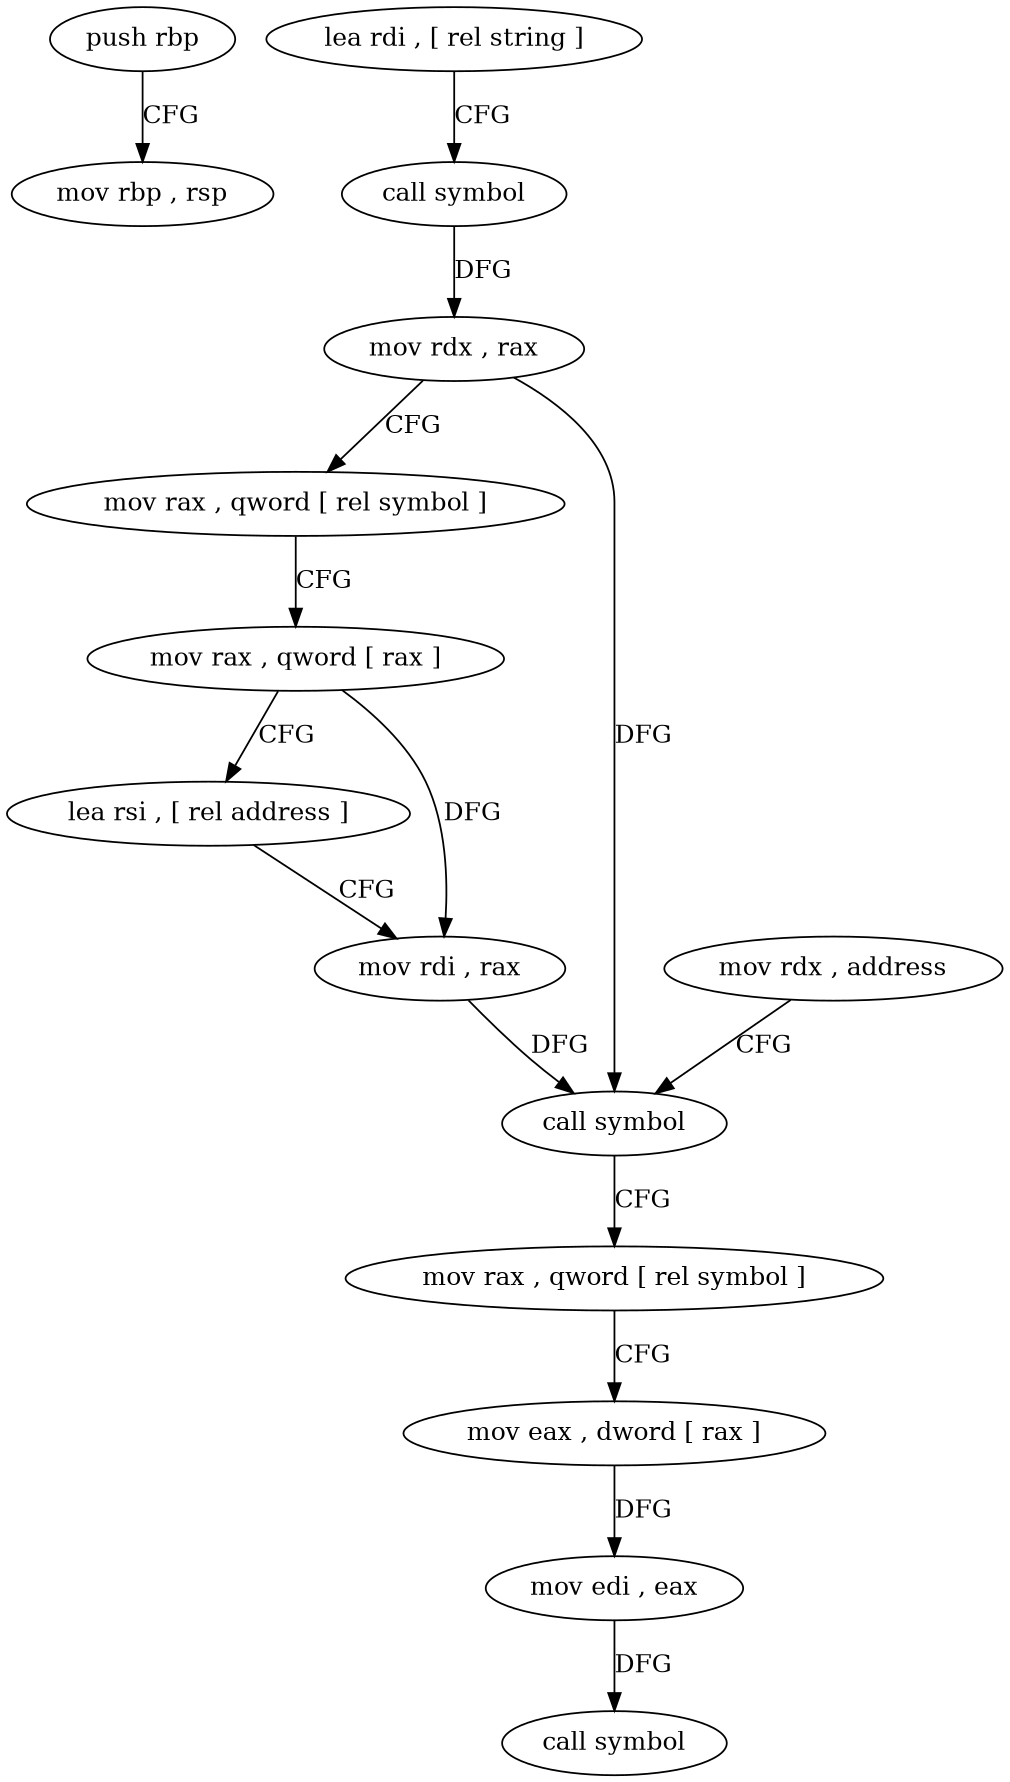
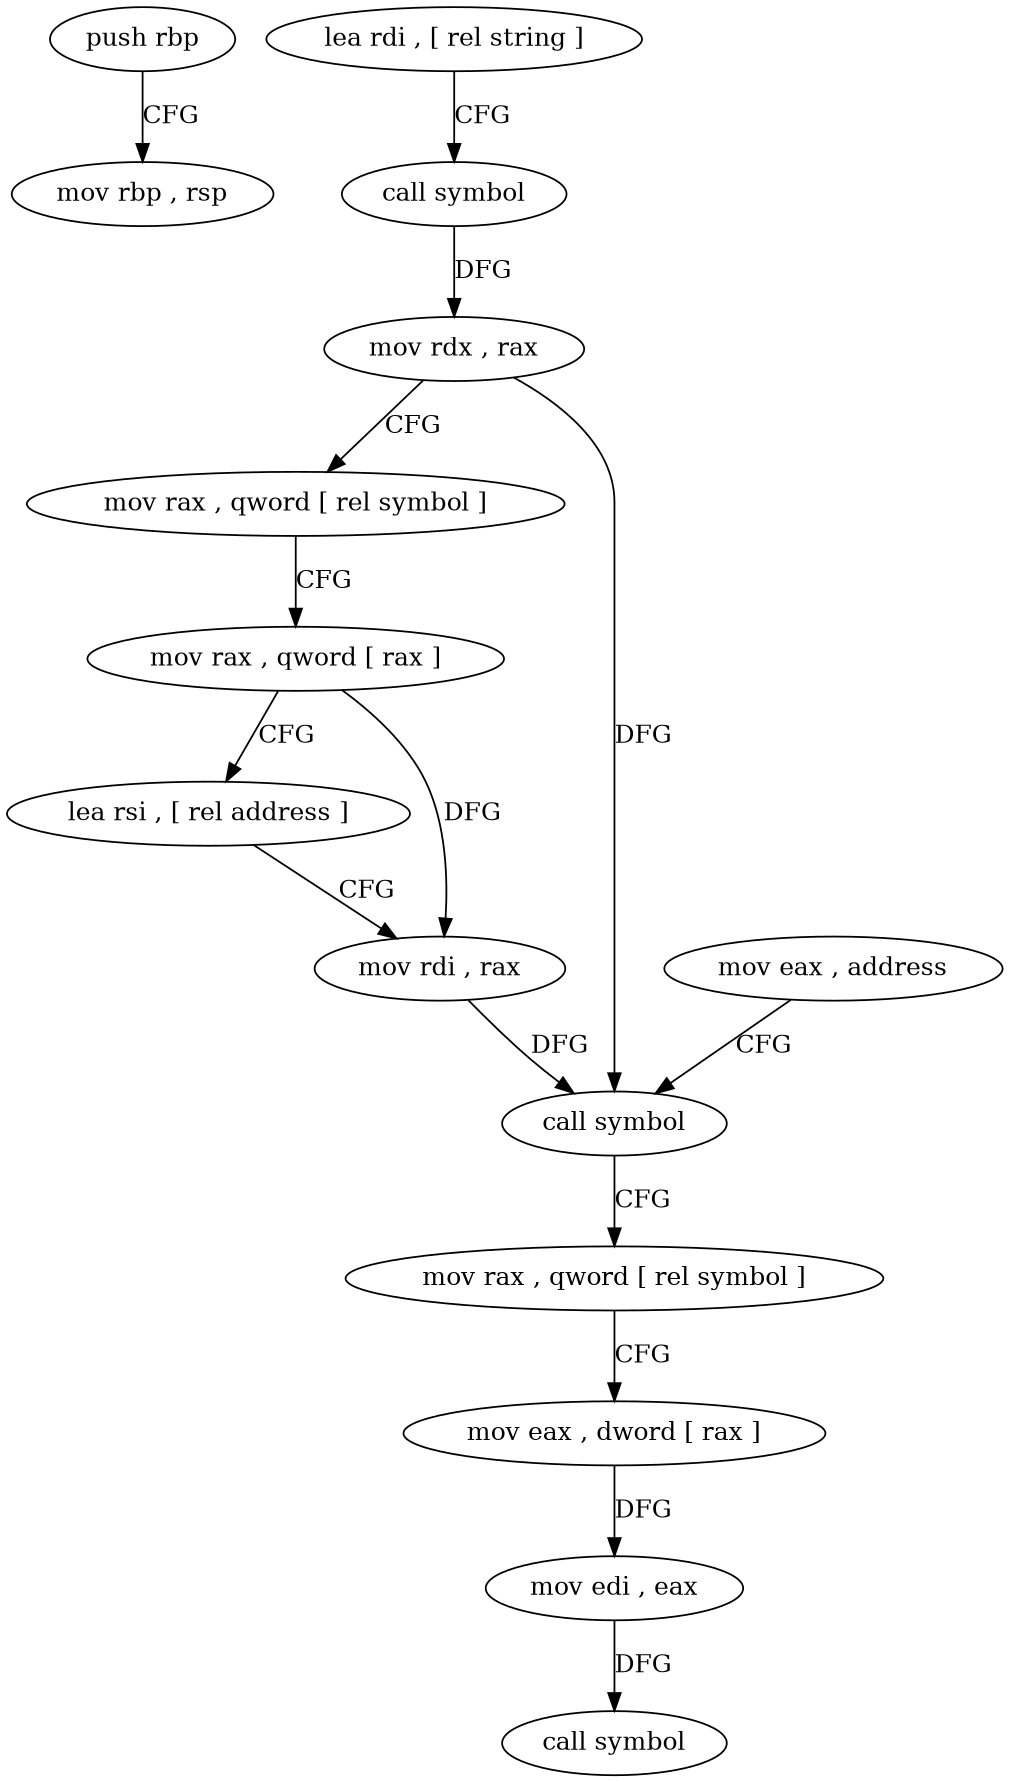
(833, 969) -> (833, 969)
